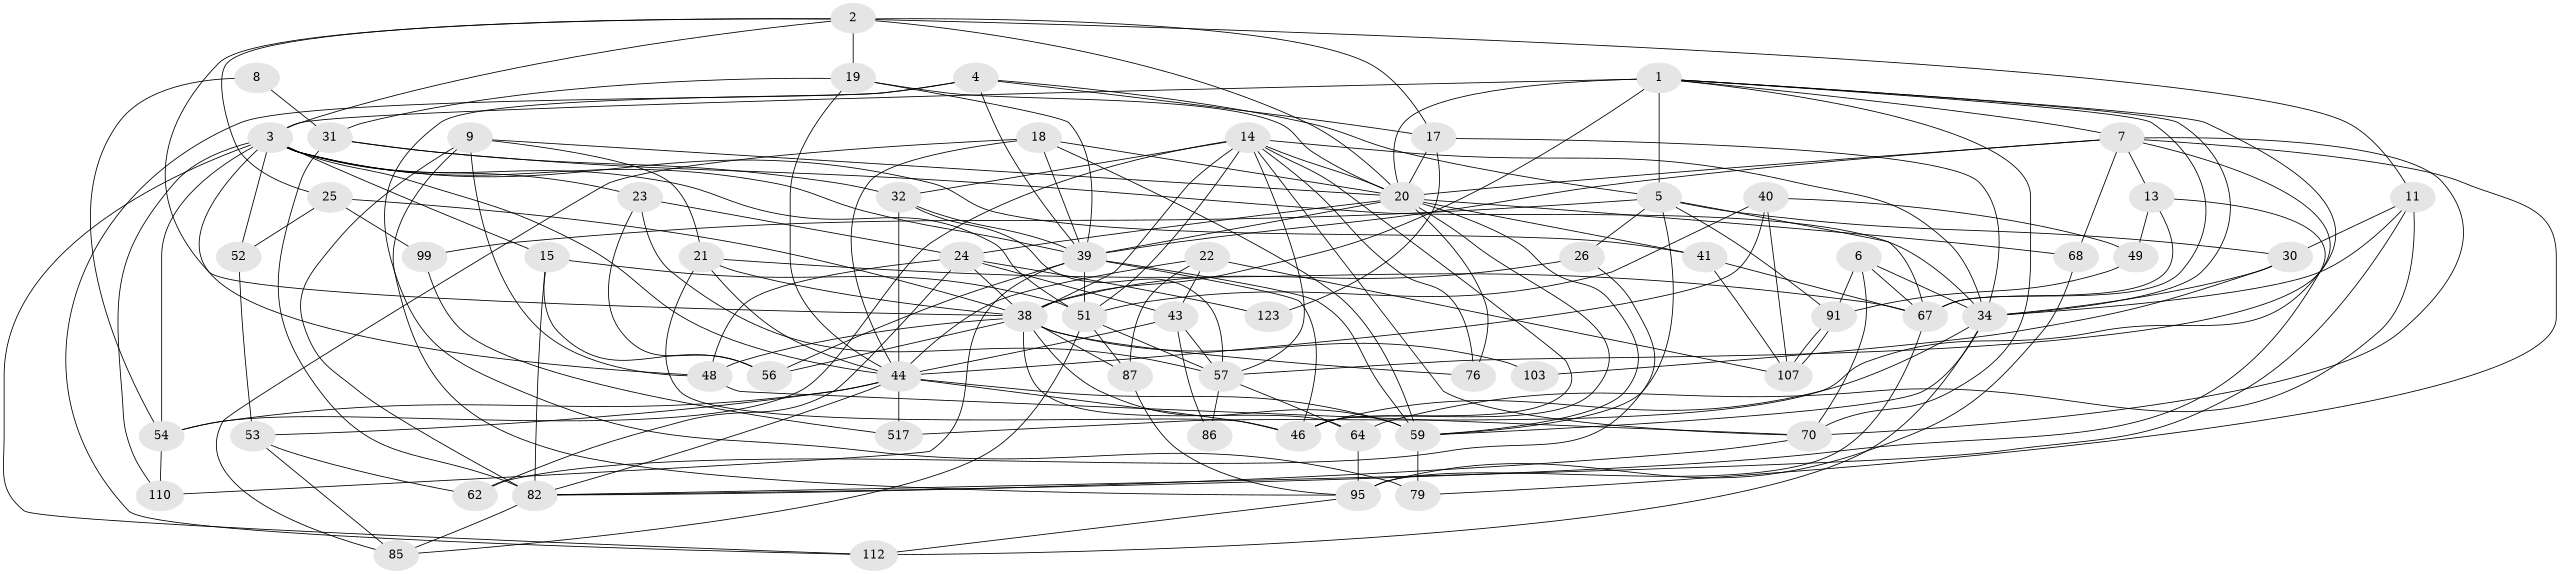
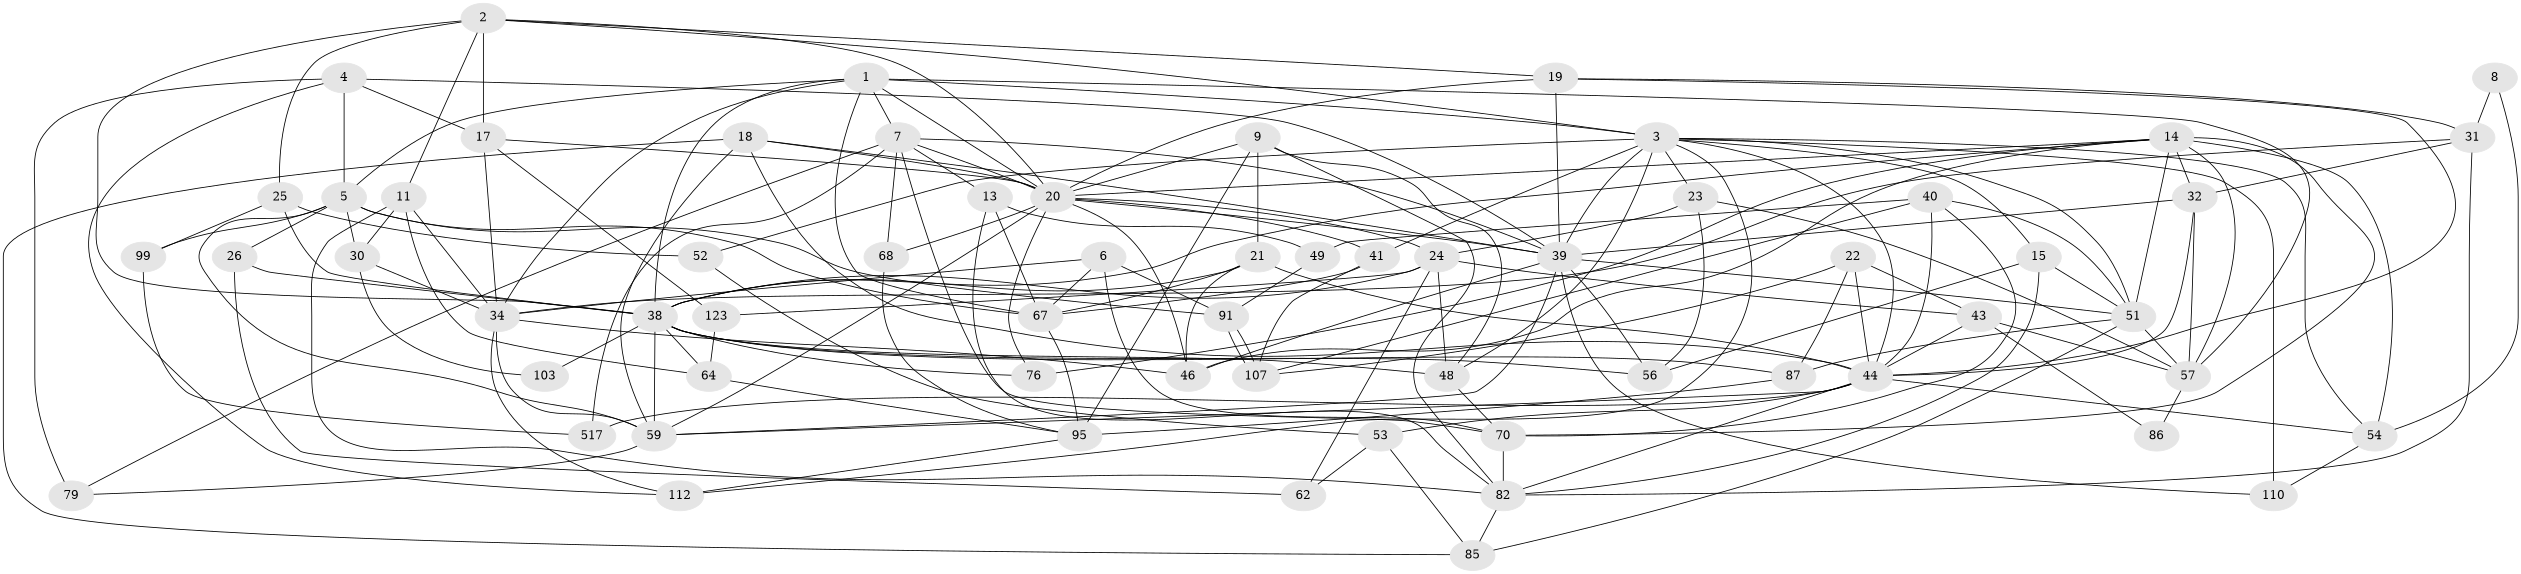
(1651, 160) -> none
(2026, 186) -> (1852, 404)
(1082, 401) -> none
(1291, 405) -> (713, 347)
